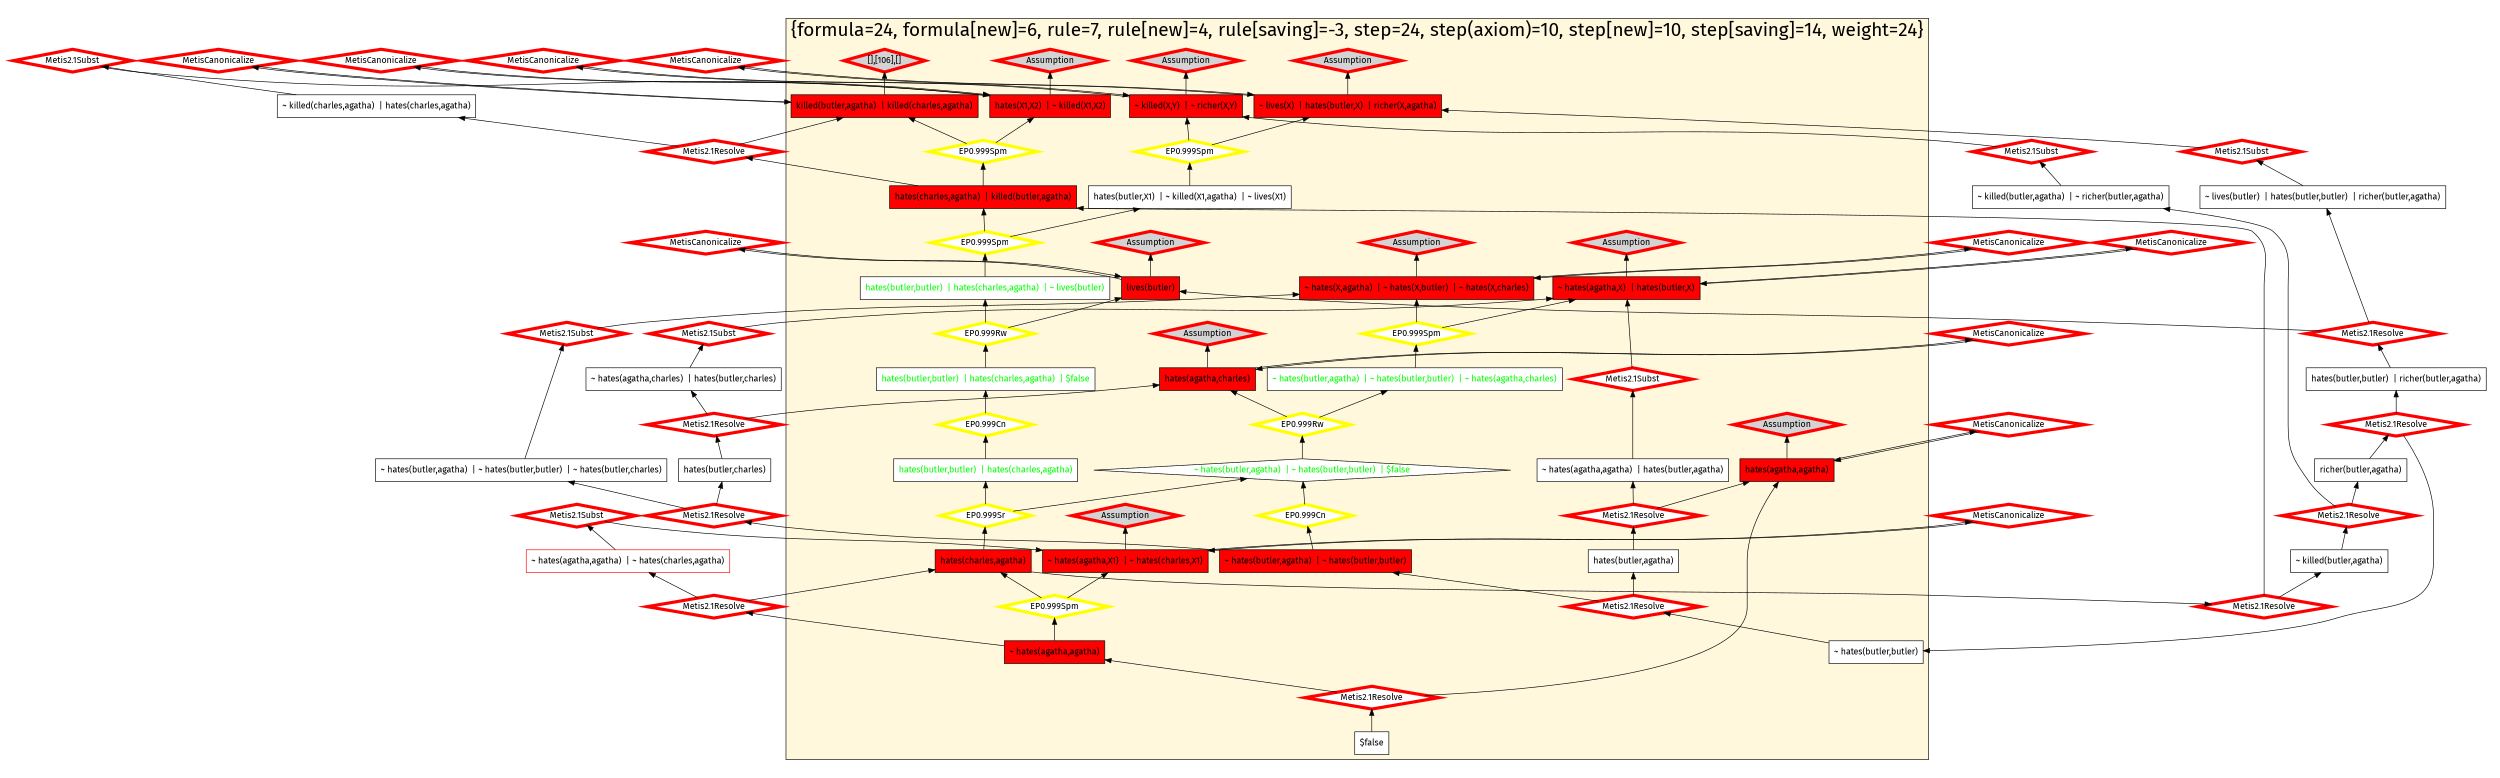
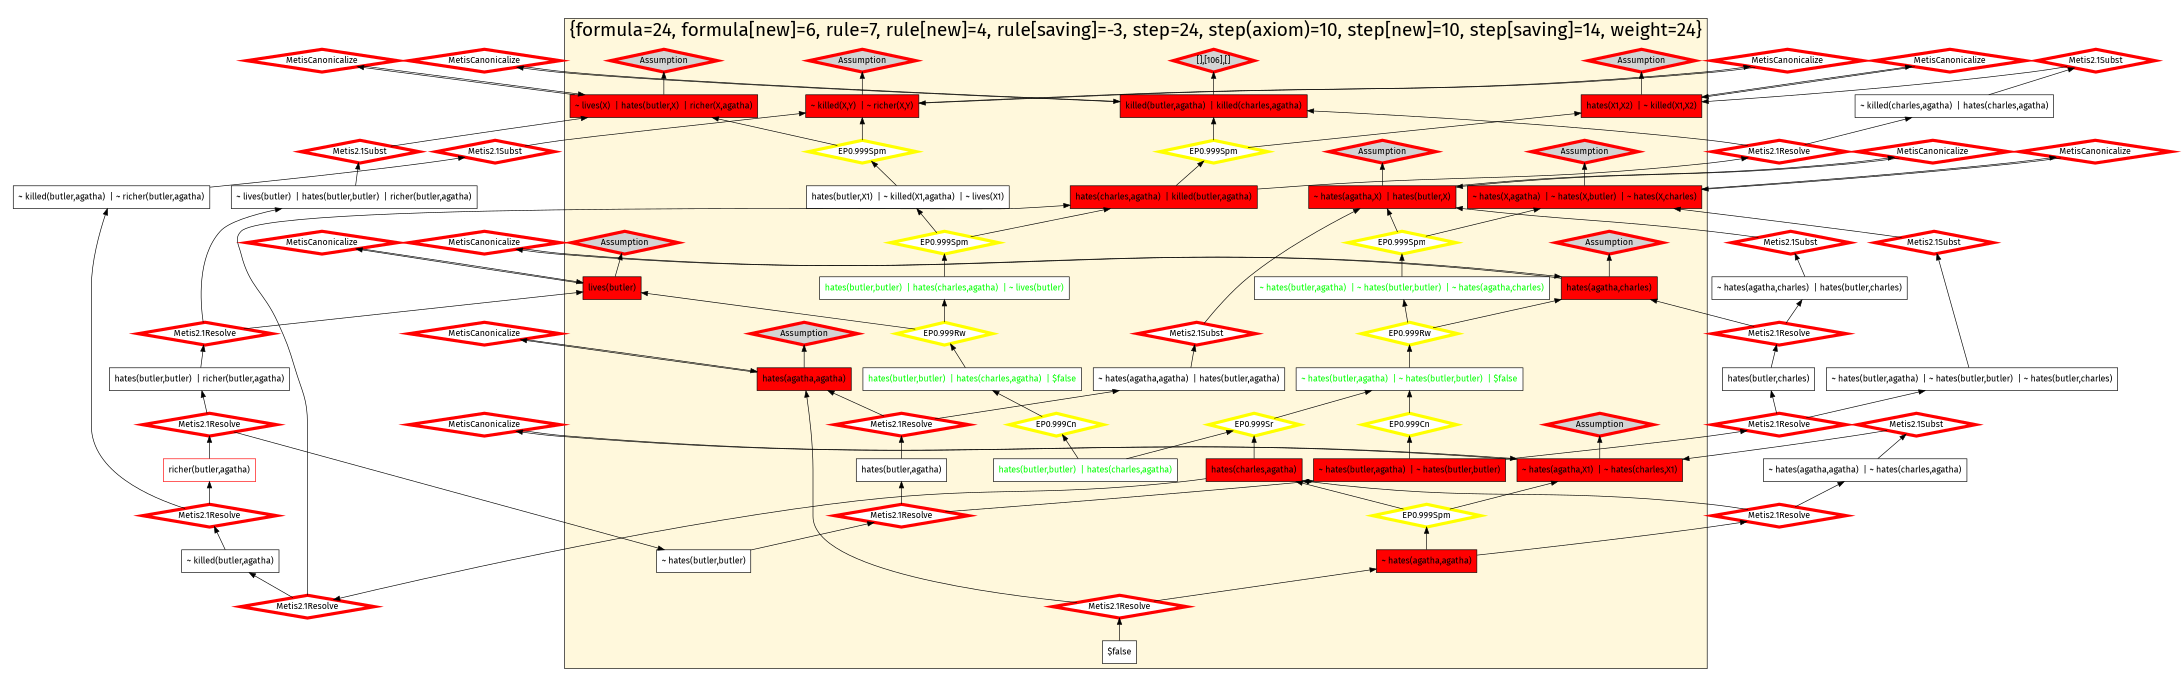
(1302, 470) -> (1410, 379)
(2361, 470) -> (209, 470)
(986, 496) -> (1187, 443)
(628, 561) -> (1865, 470)
